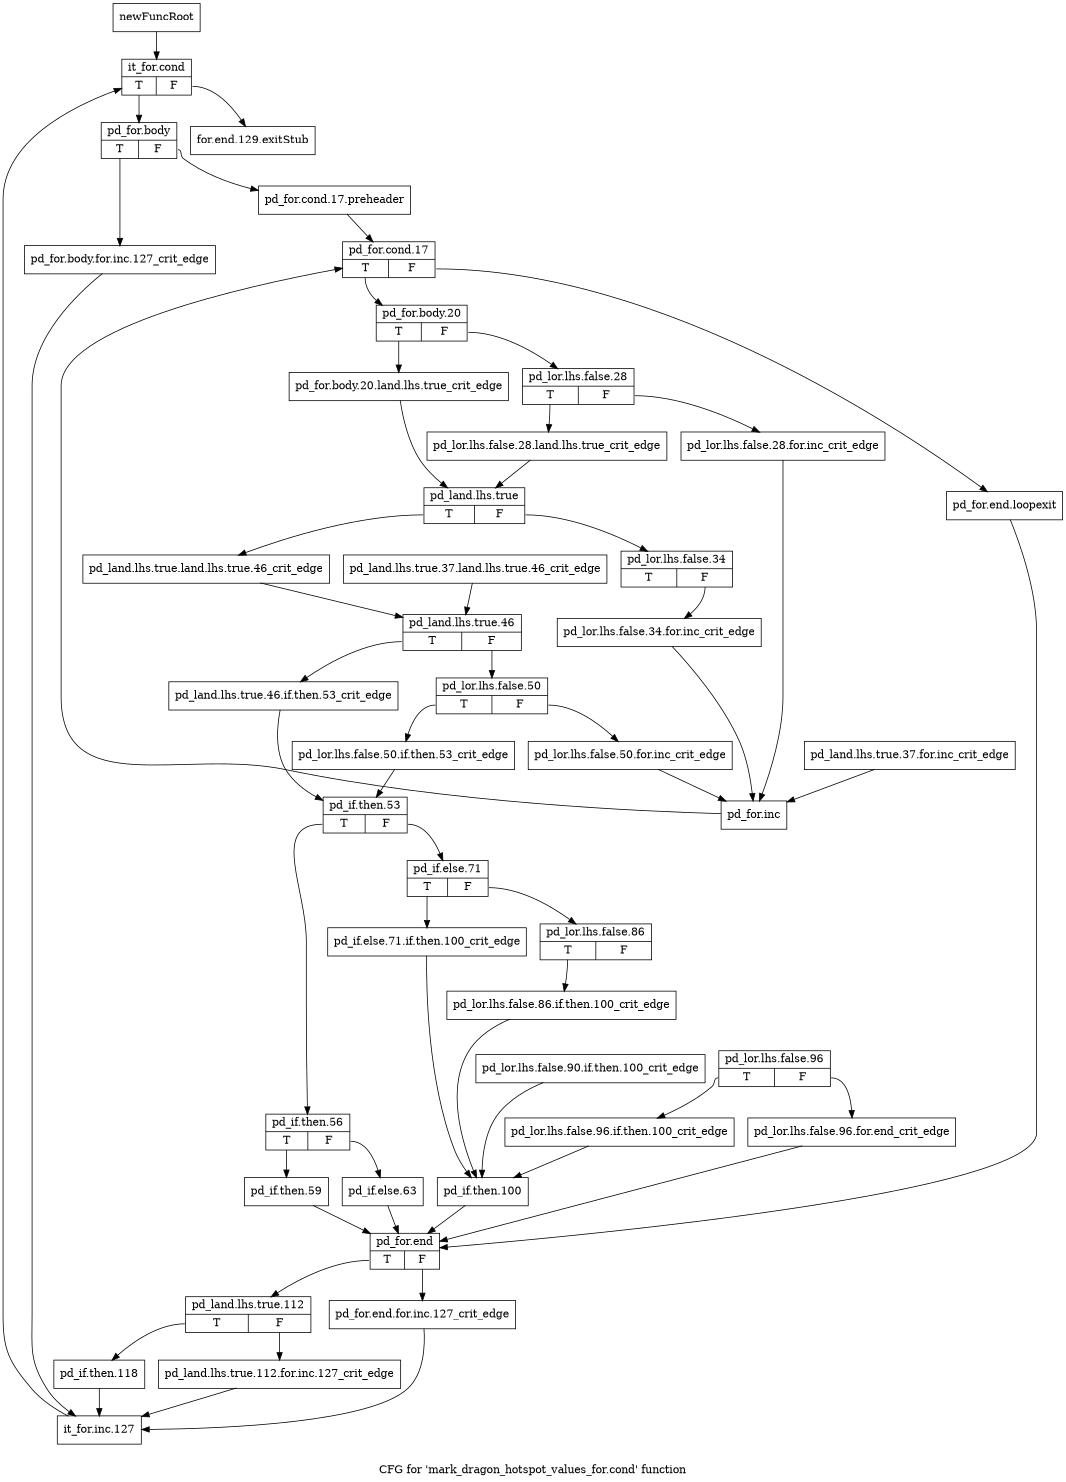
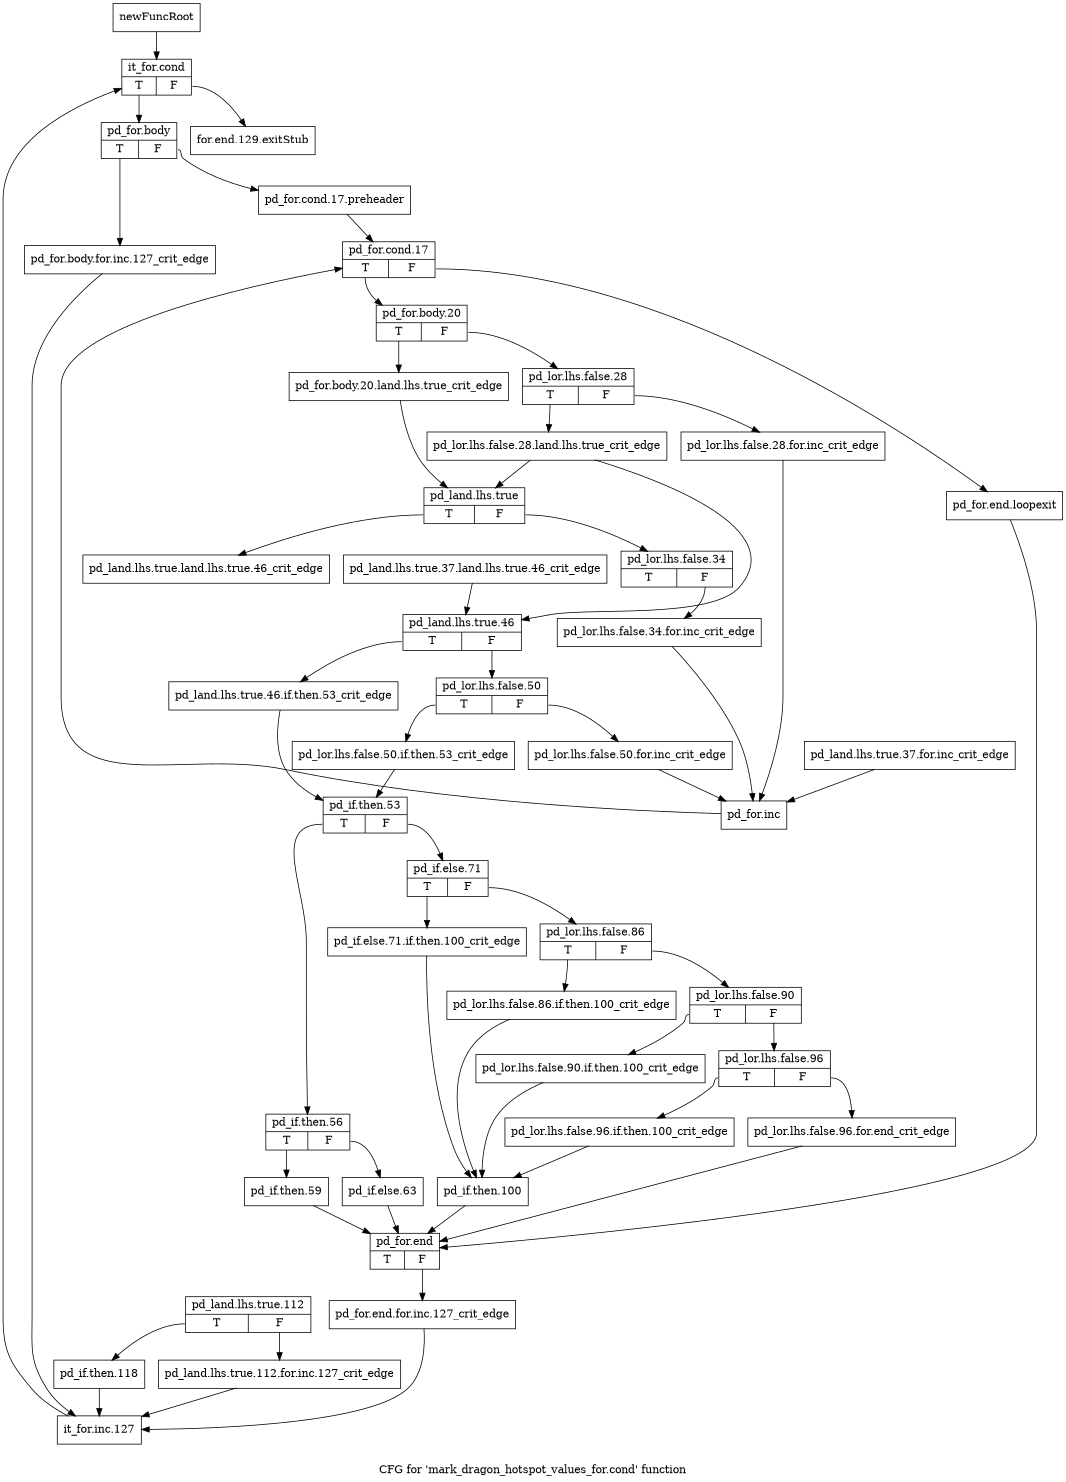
(328, 599) -> (741, 584)
none -> (746, 1005)
(321, 1270) -> none
